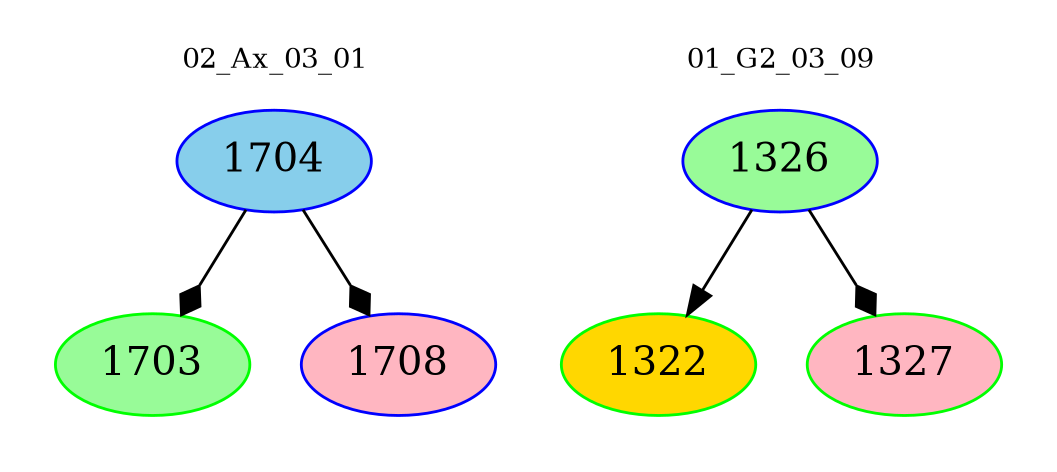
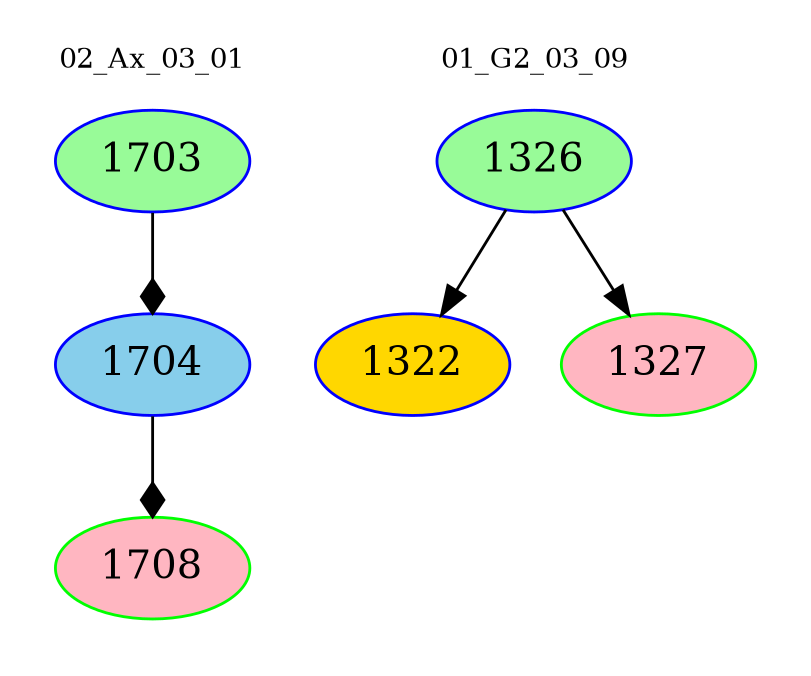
(223, 248) -> (153, 246)
(833, 248) -> (588, 250)
(153, 365) -> (153, 161)
(399, 365) -> (153, 568)
(659, 365) -> (413, 365)
